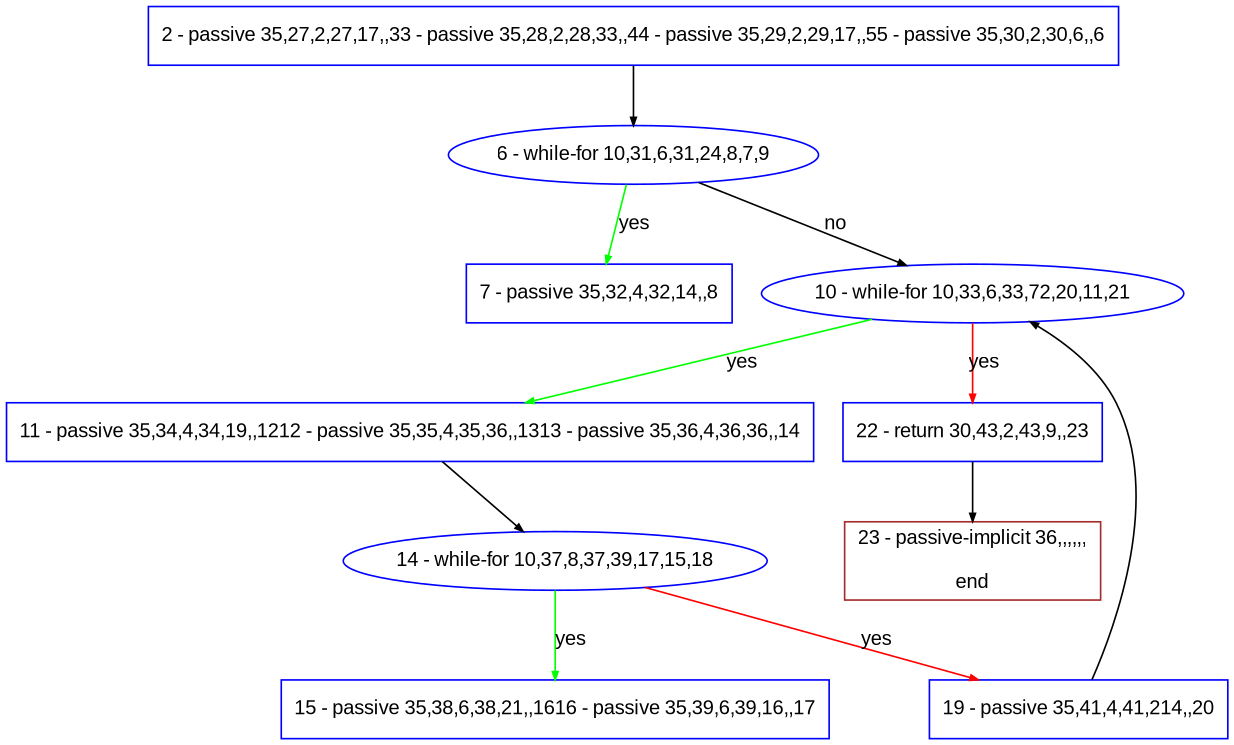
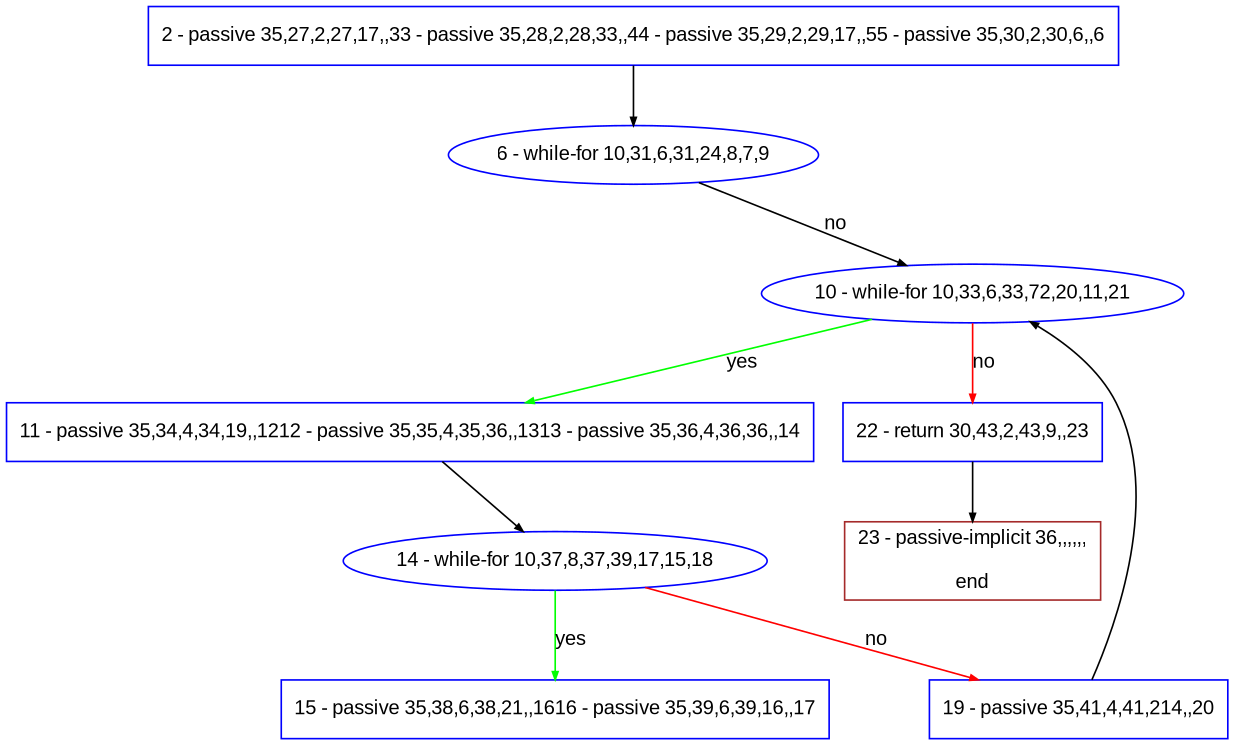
(599, 294) -> none
(984, 363) -> (984, 363)
(876, 640) -> (876, 640)
